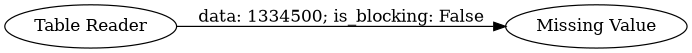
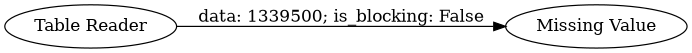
(341, 17) -> (341, 17)
